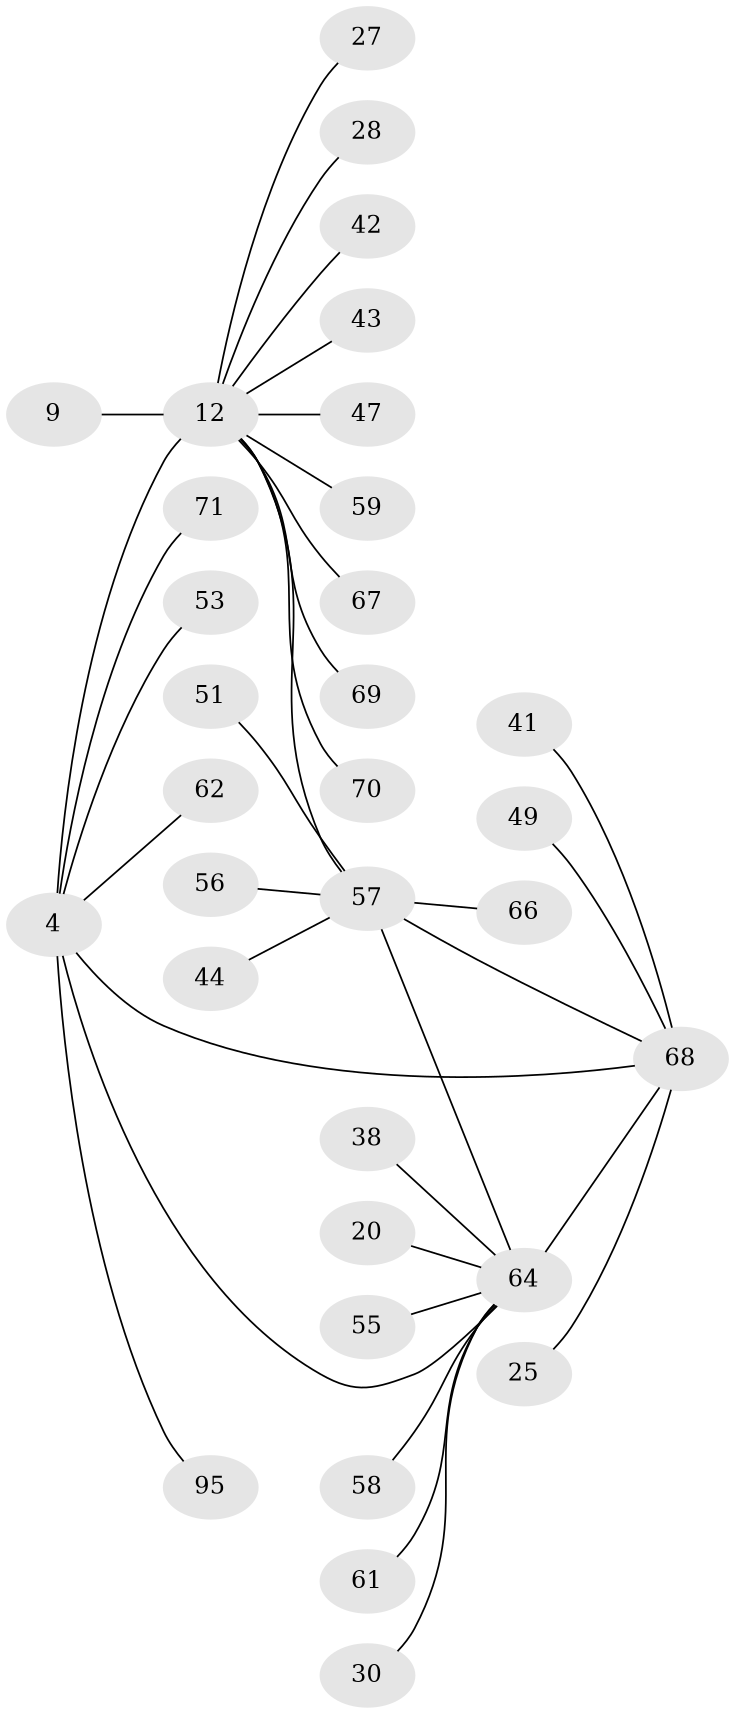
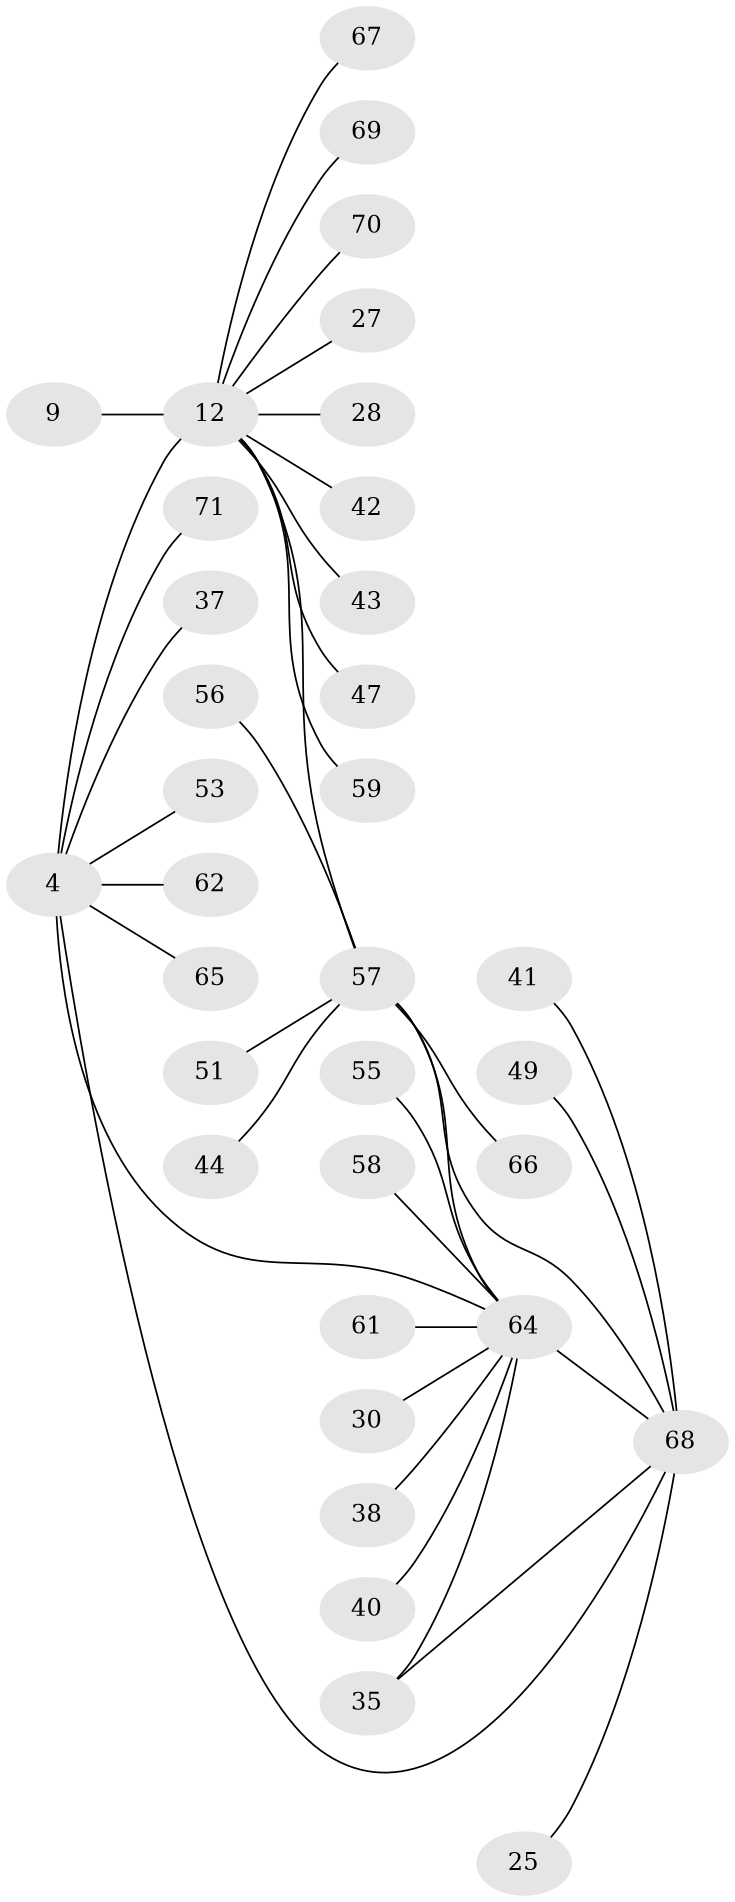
none -> (211, 603)
(367, 1233) -> (367, 1609)
(211, 1487) -> (211, 979)
none -> (367, 1703)
